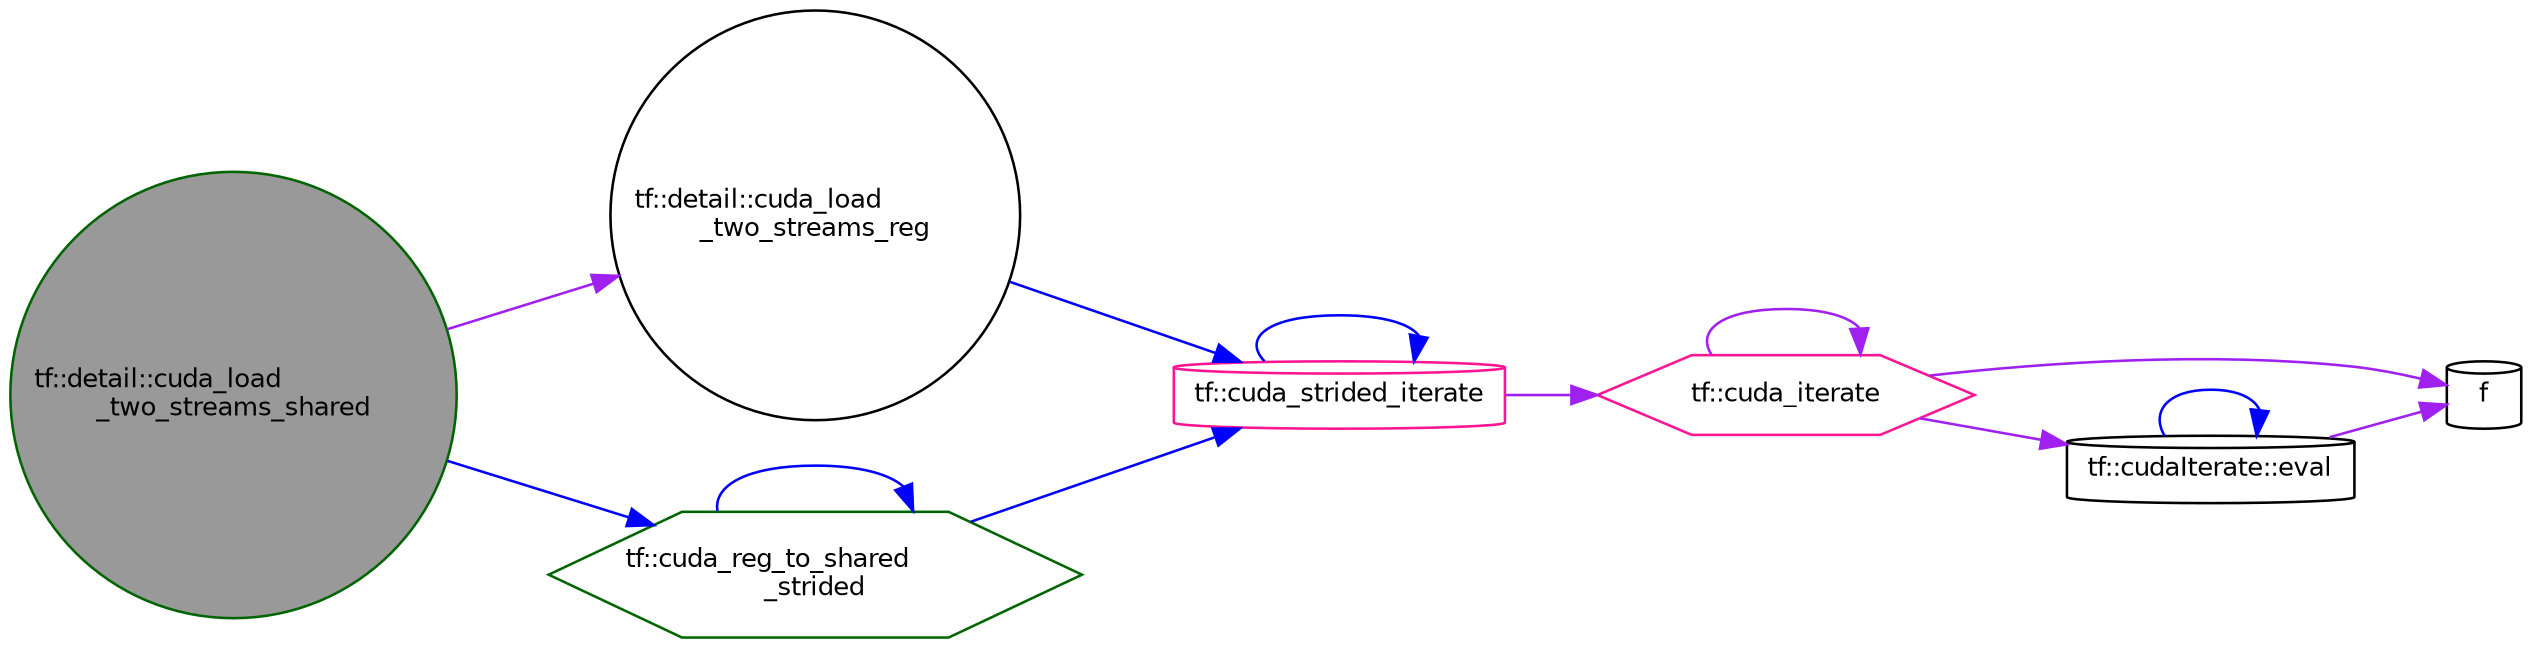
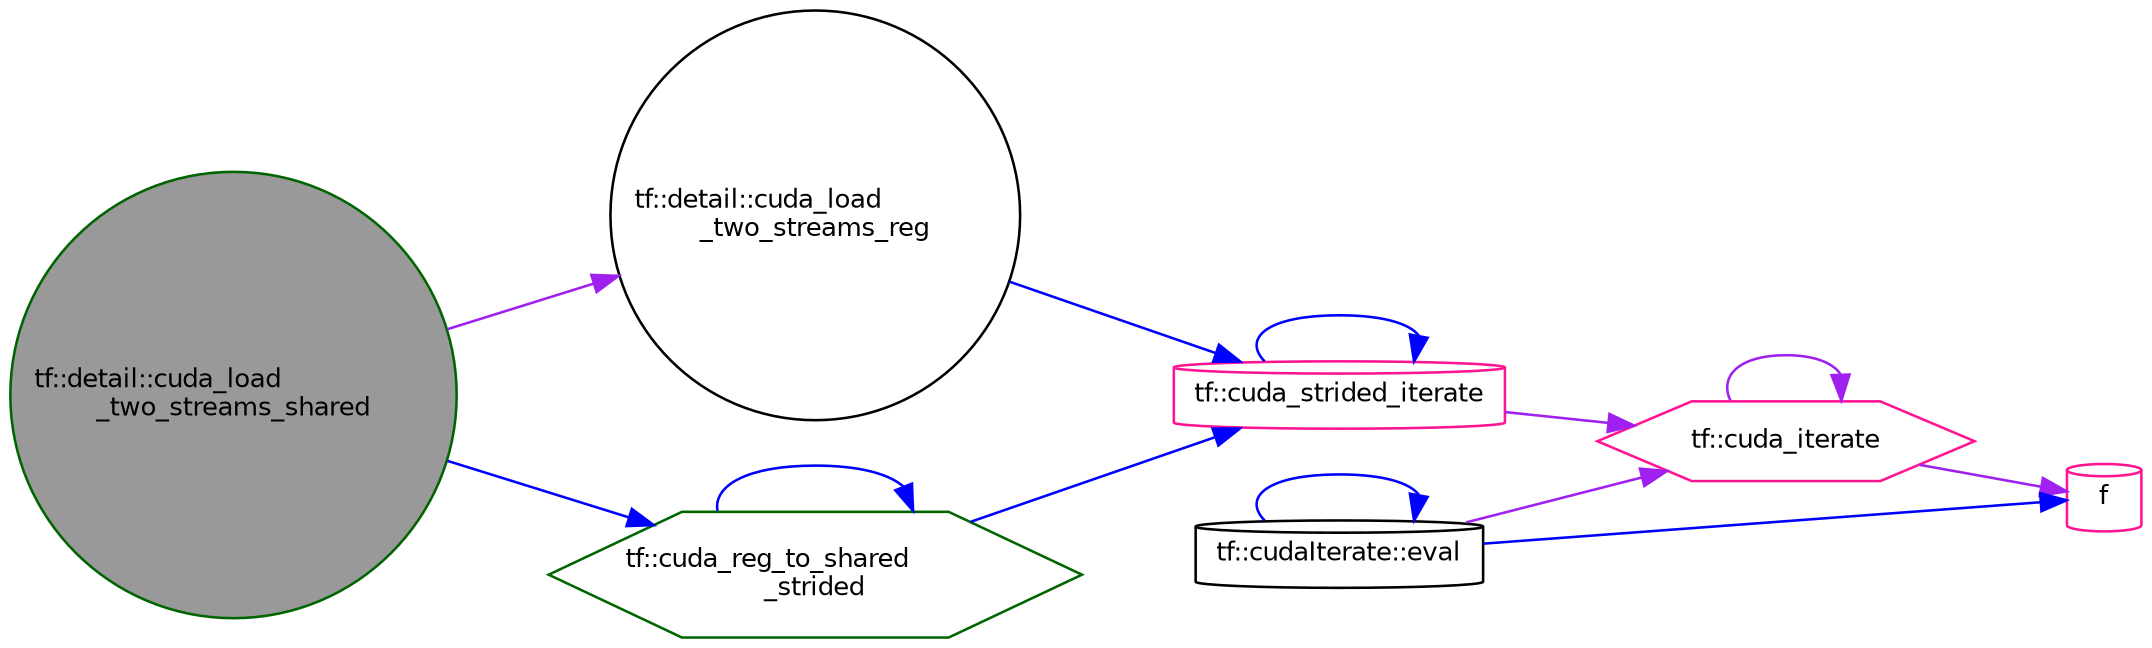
(2484, 395) -> (2104, 498)
(2376, 424) -> (1762, 523)
(1980, 429) -> (1554, 500)
